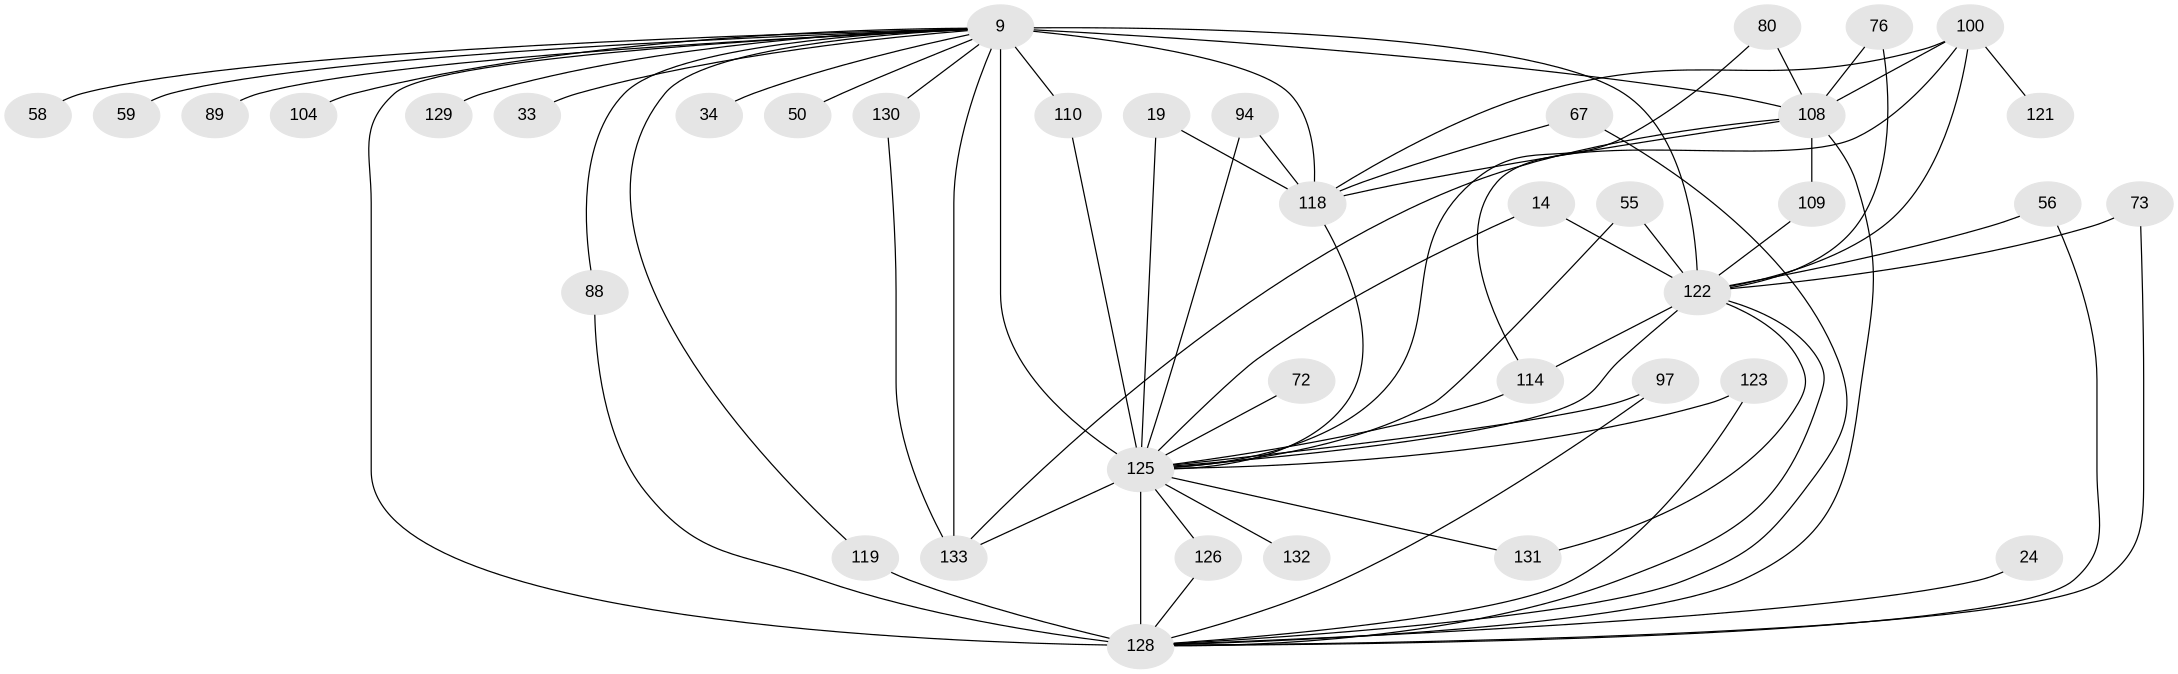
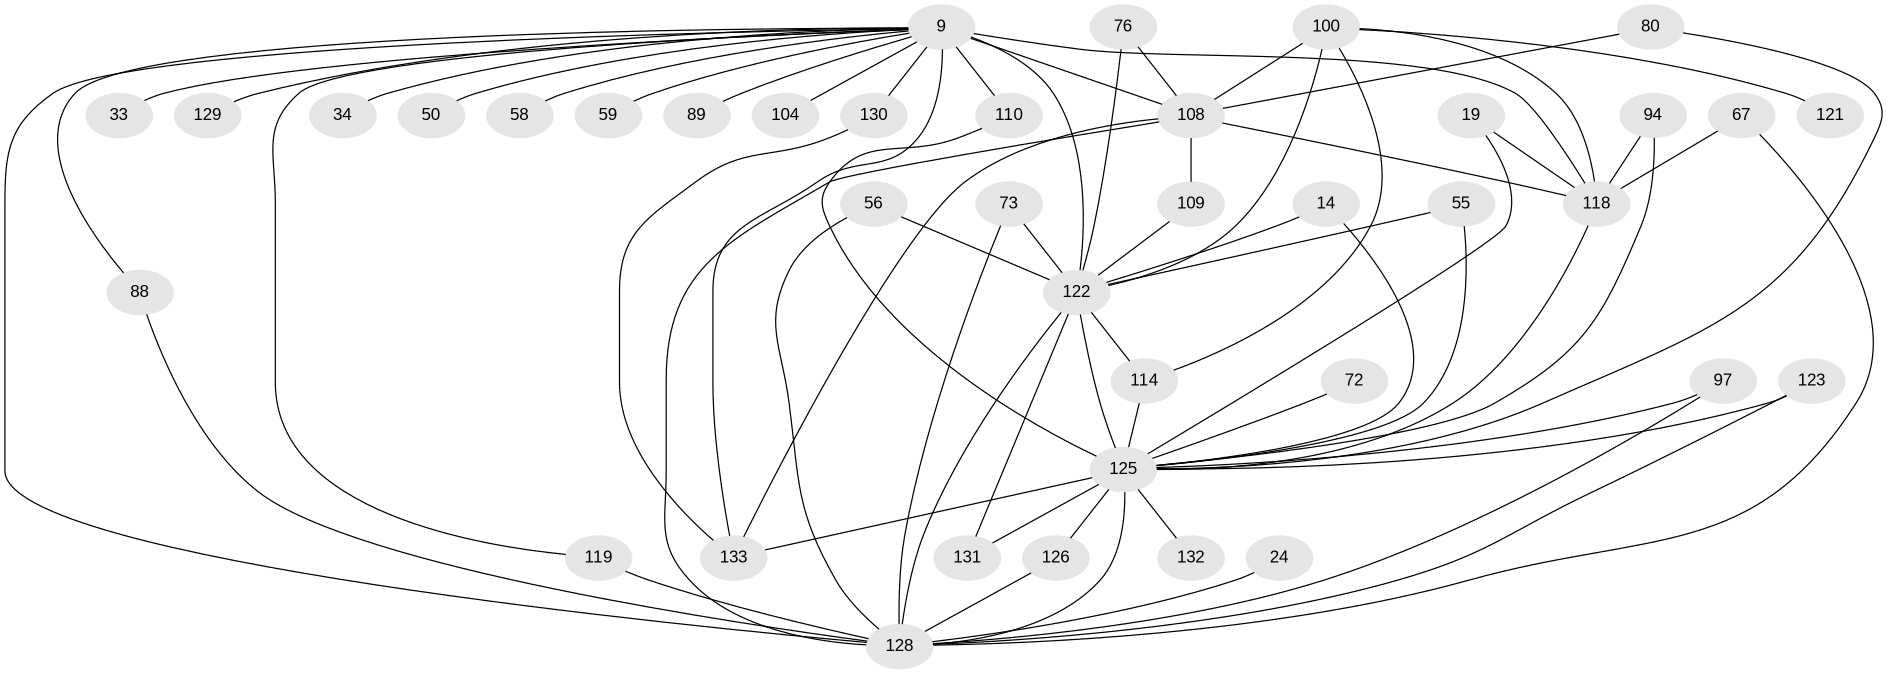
(1001, 274) -> none
